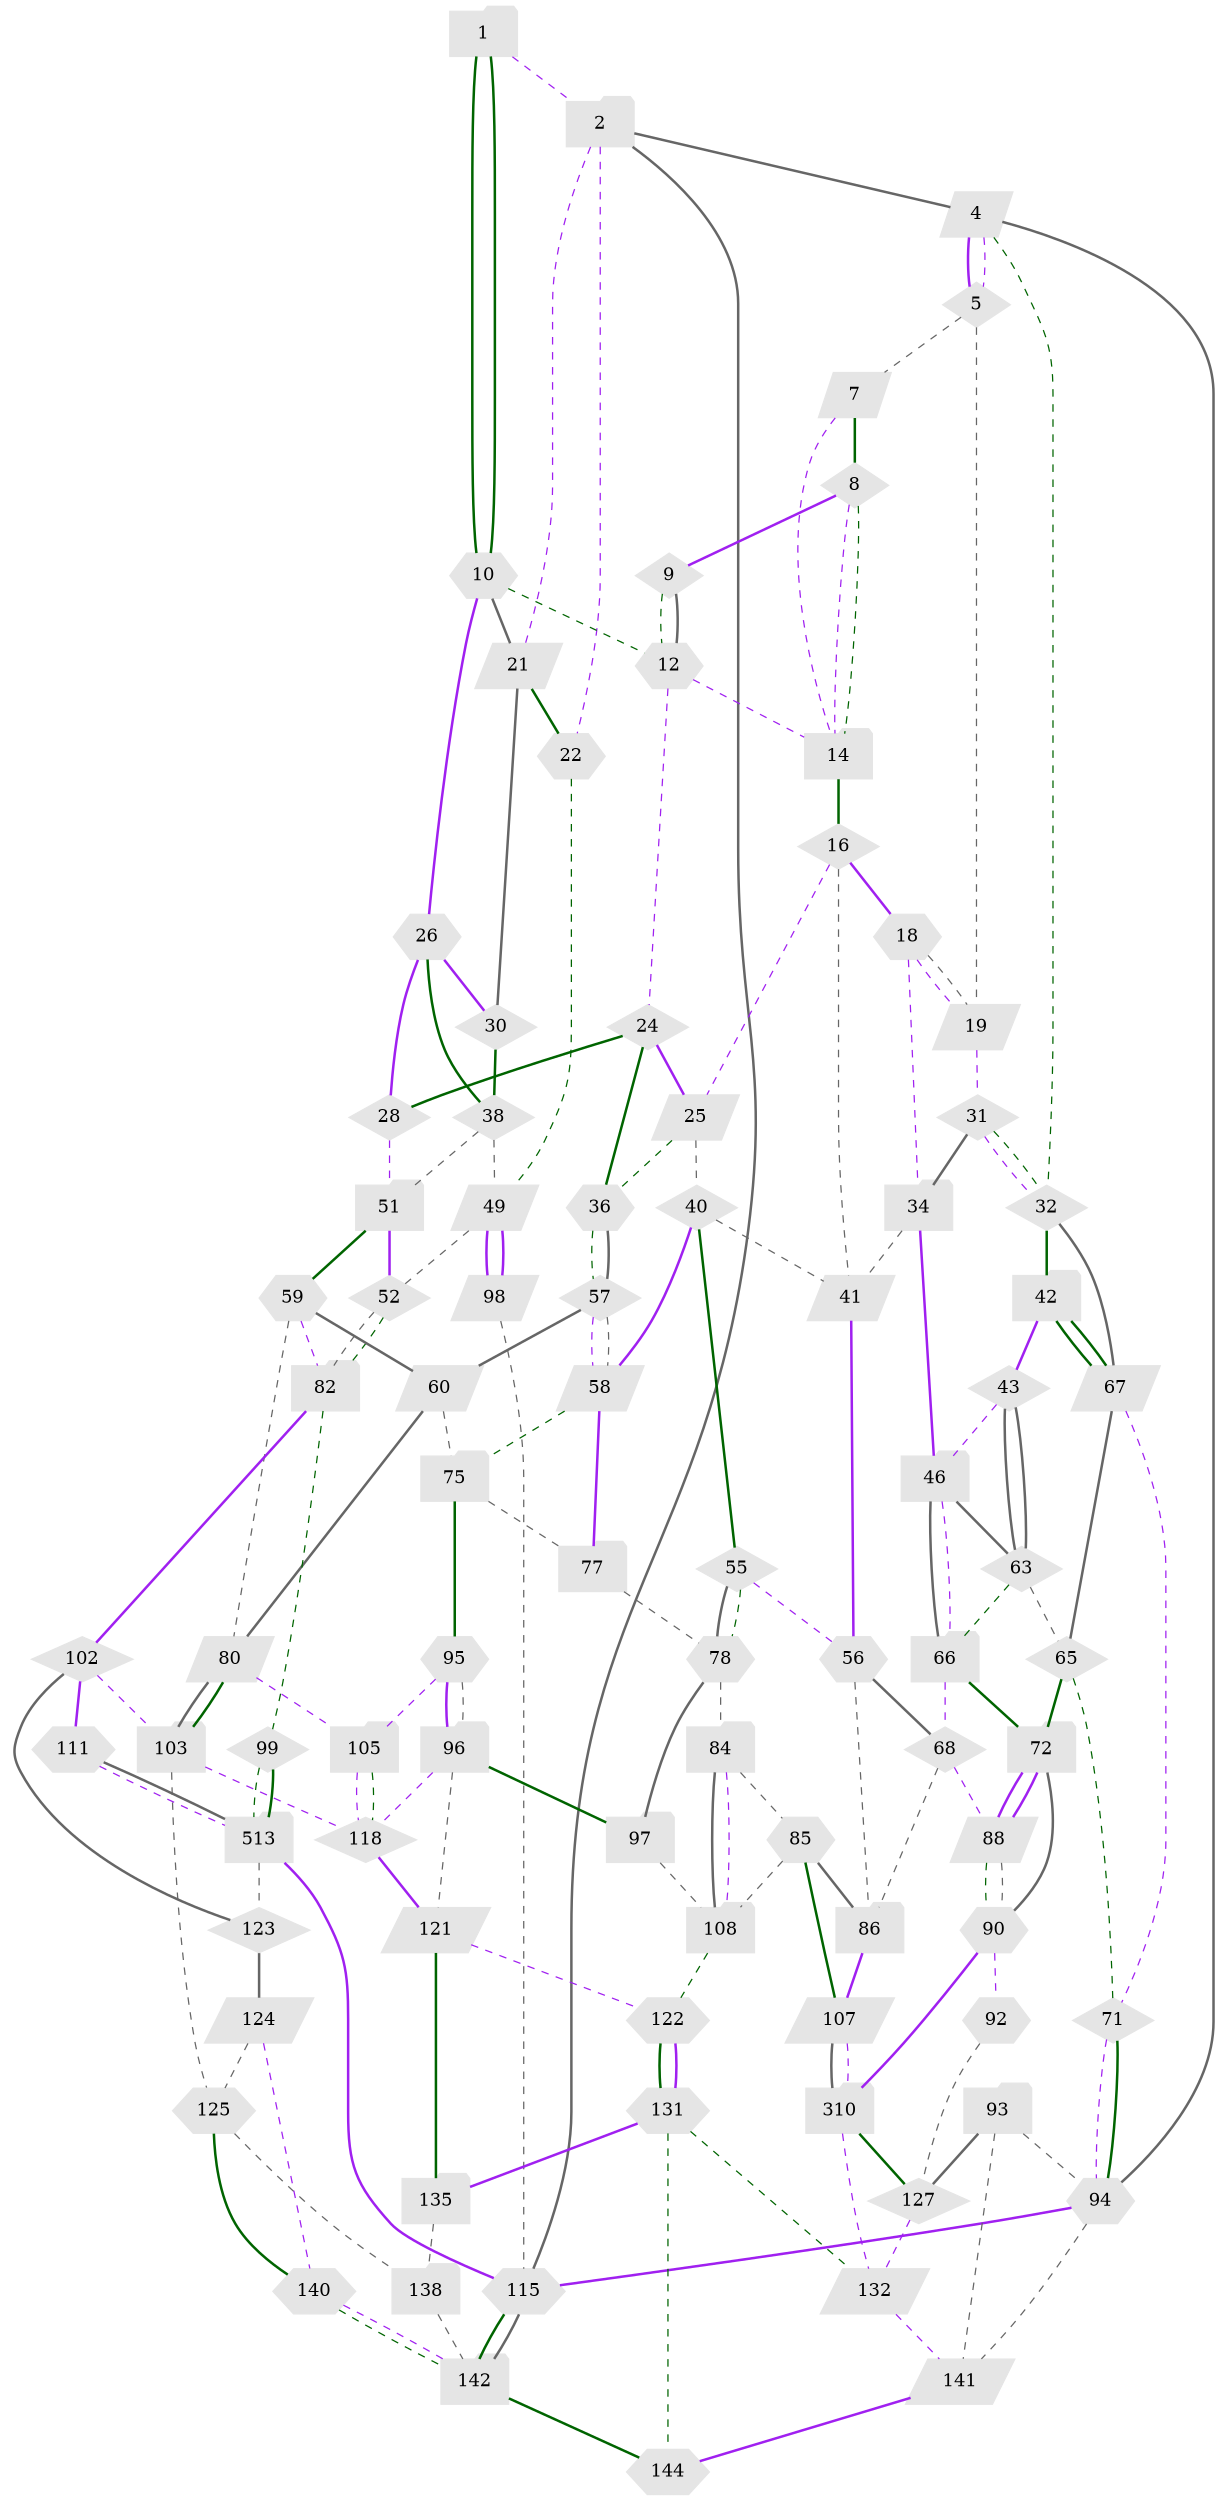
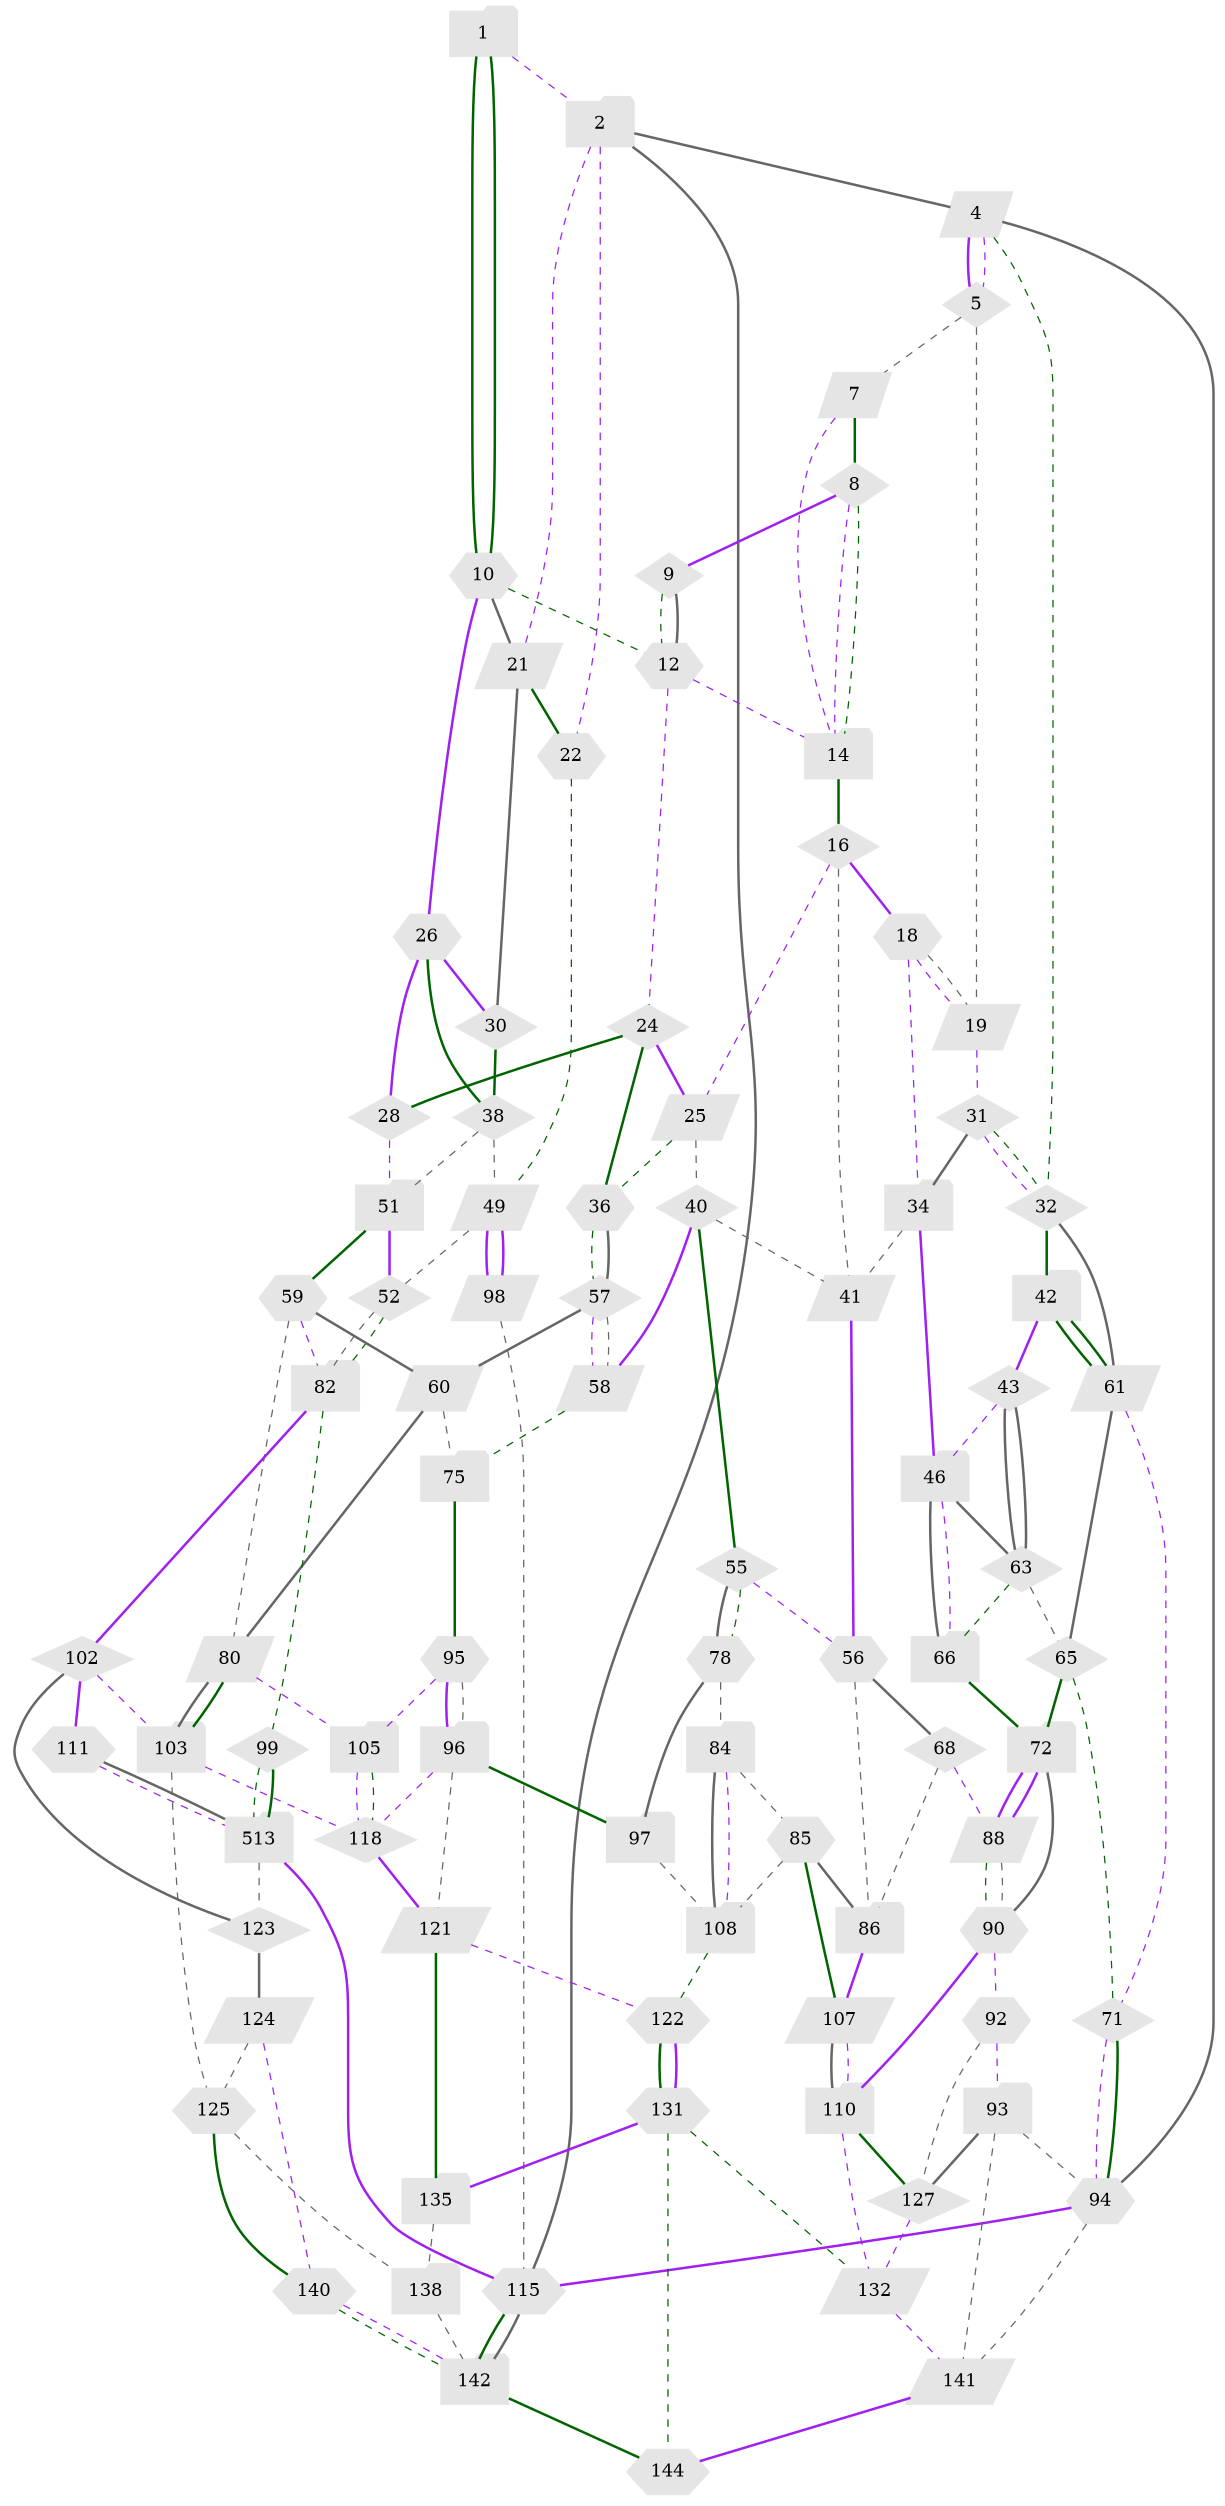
(1116, 1388) -> (1116, 1388)
(593, 1569) -> none
(945, 1705) -> none
none -> (997, 2066)
(840, 2111) -> (840, 2111)
